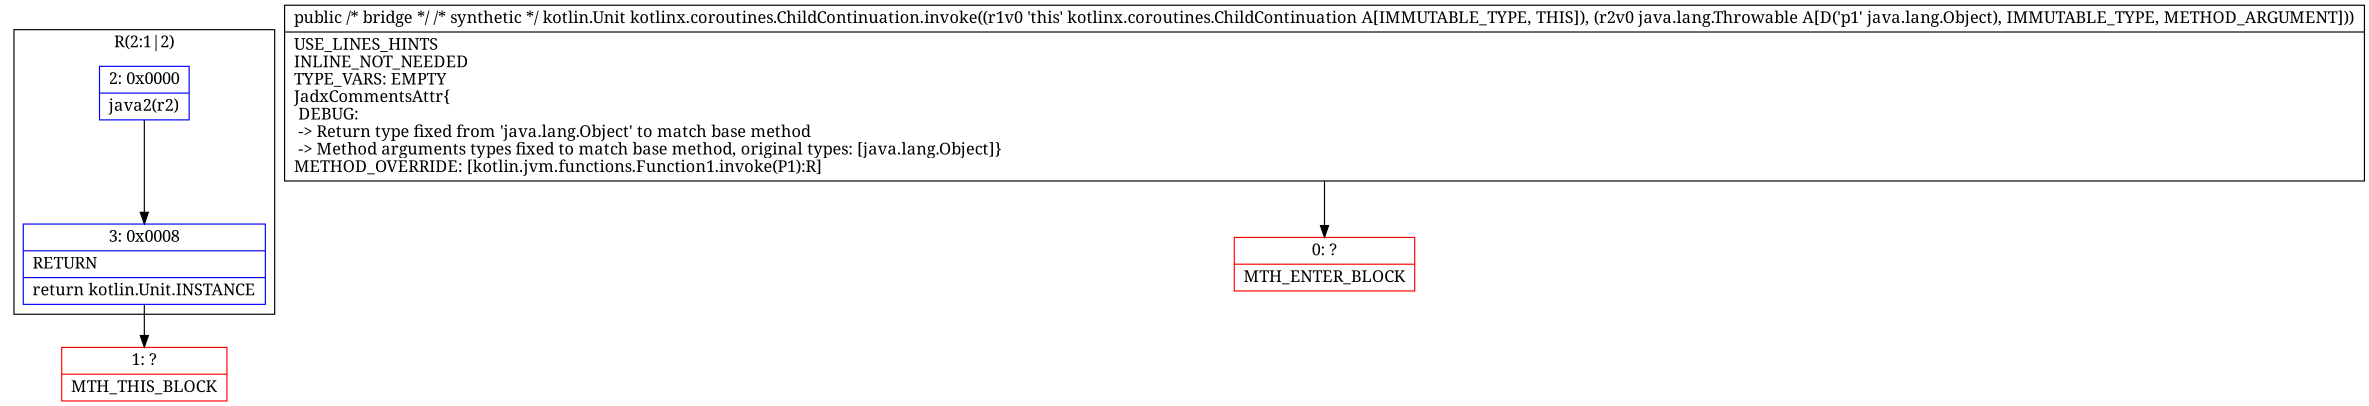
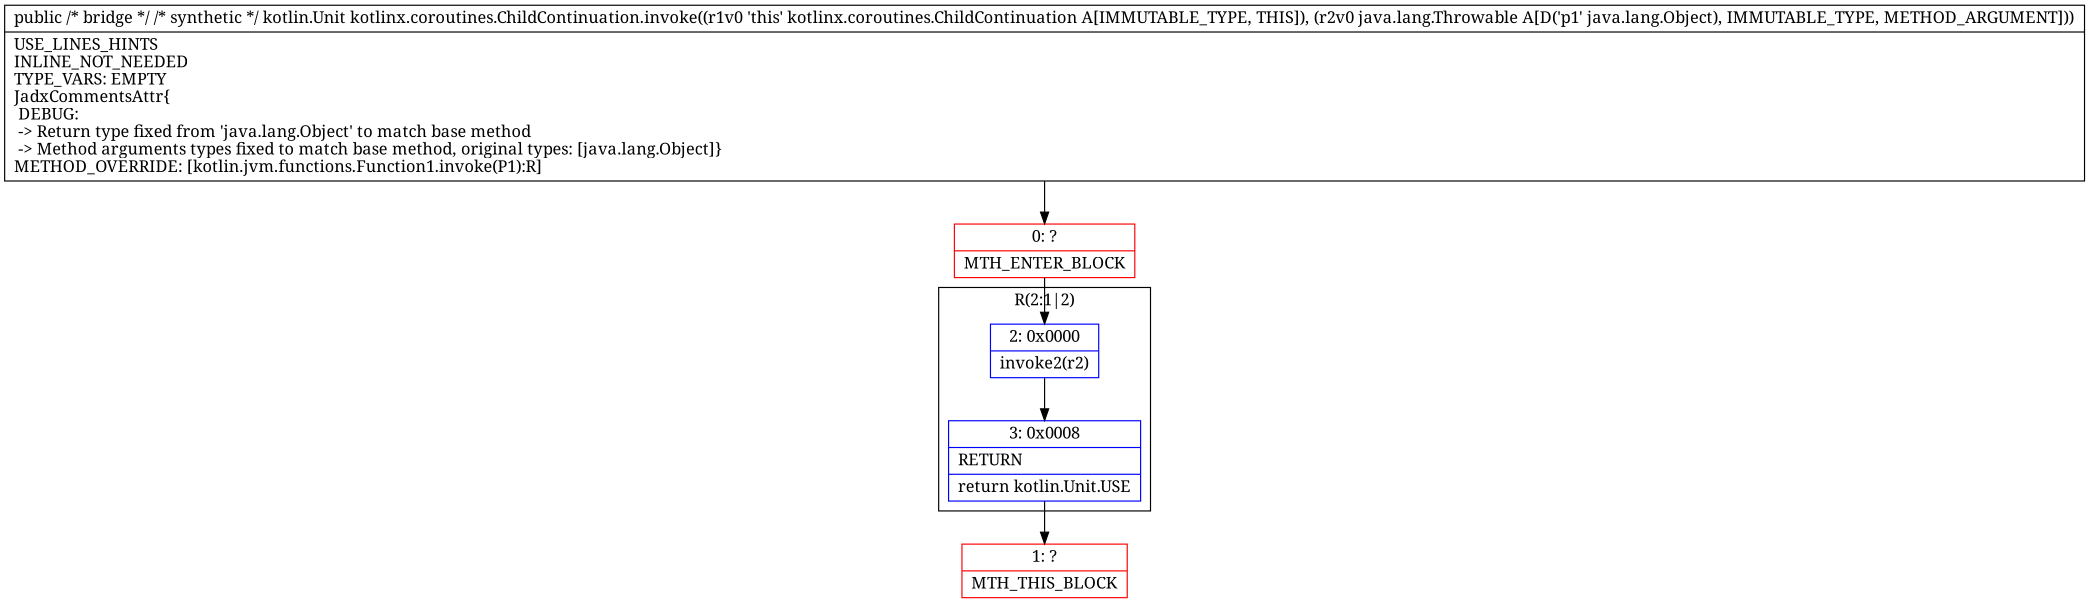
(144, 106) -> (1045, 364)
(144, 290) -> (1045, 487)
none -> (1045, 295)
